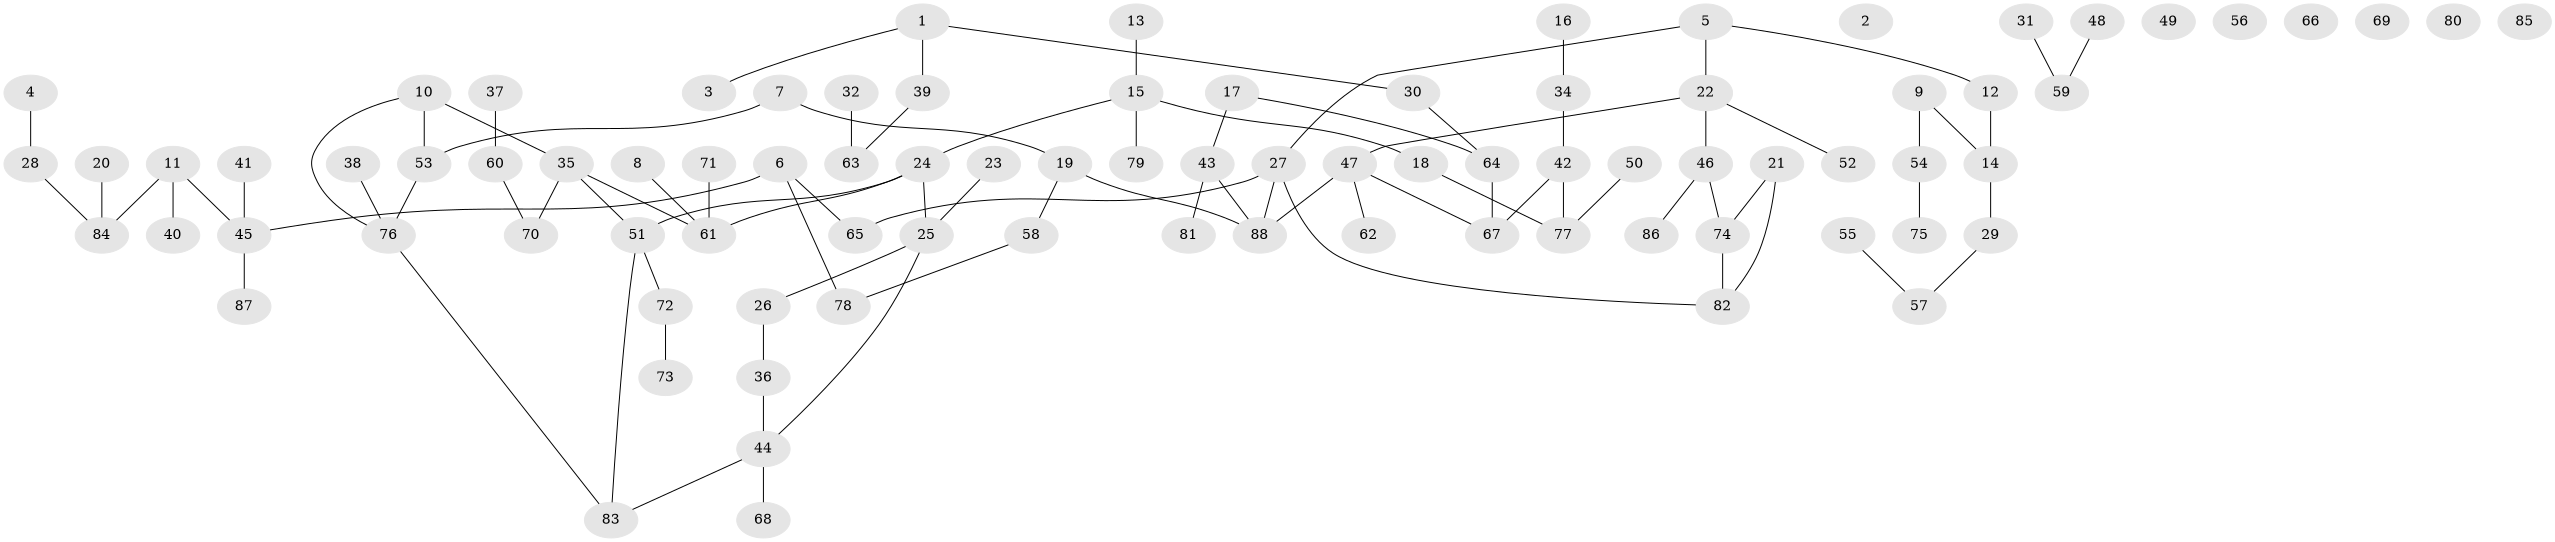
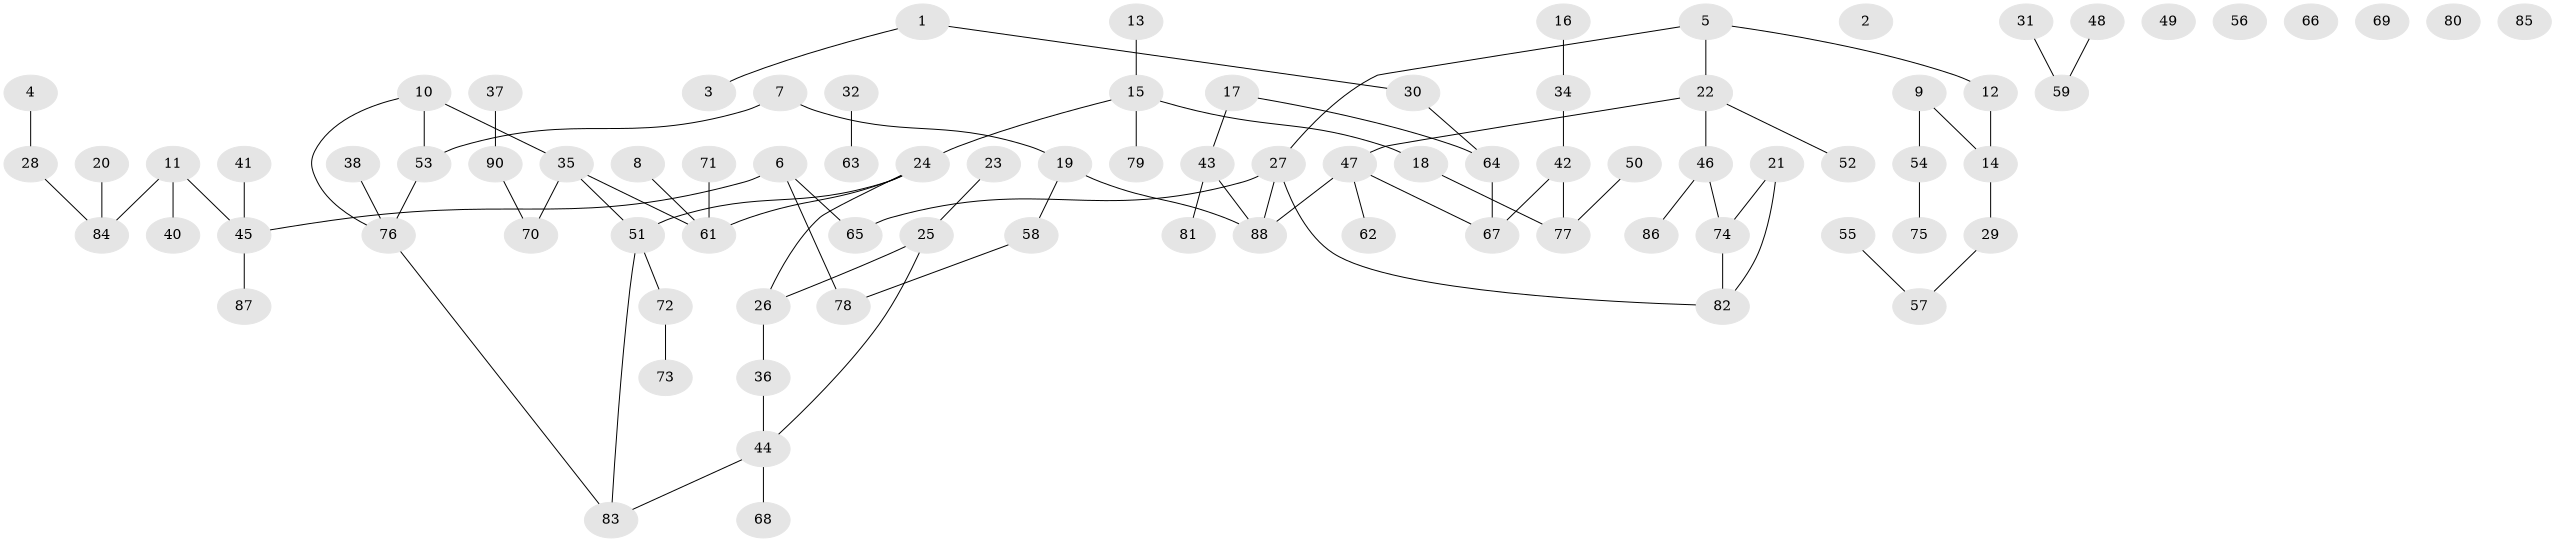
(923, 93) -> none
(495, 164) -> (495, 164)
(925, 200) -> (822, 216)
